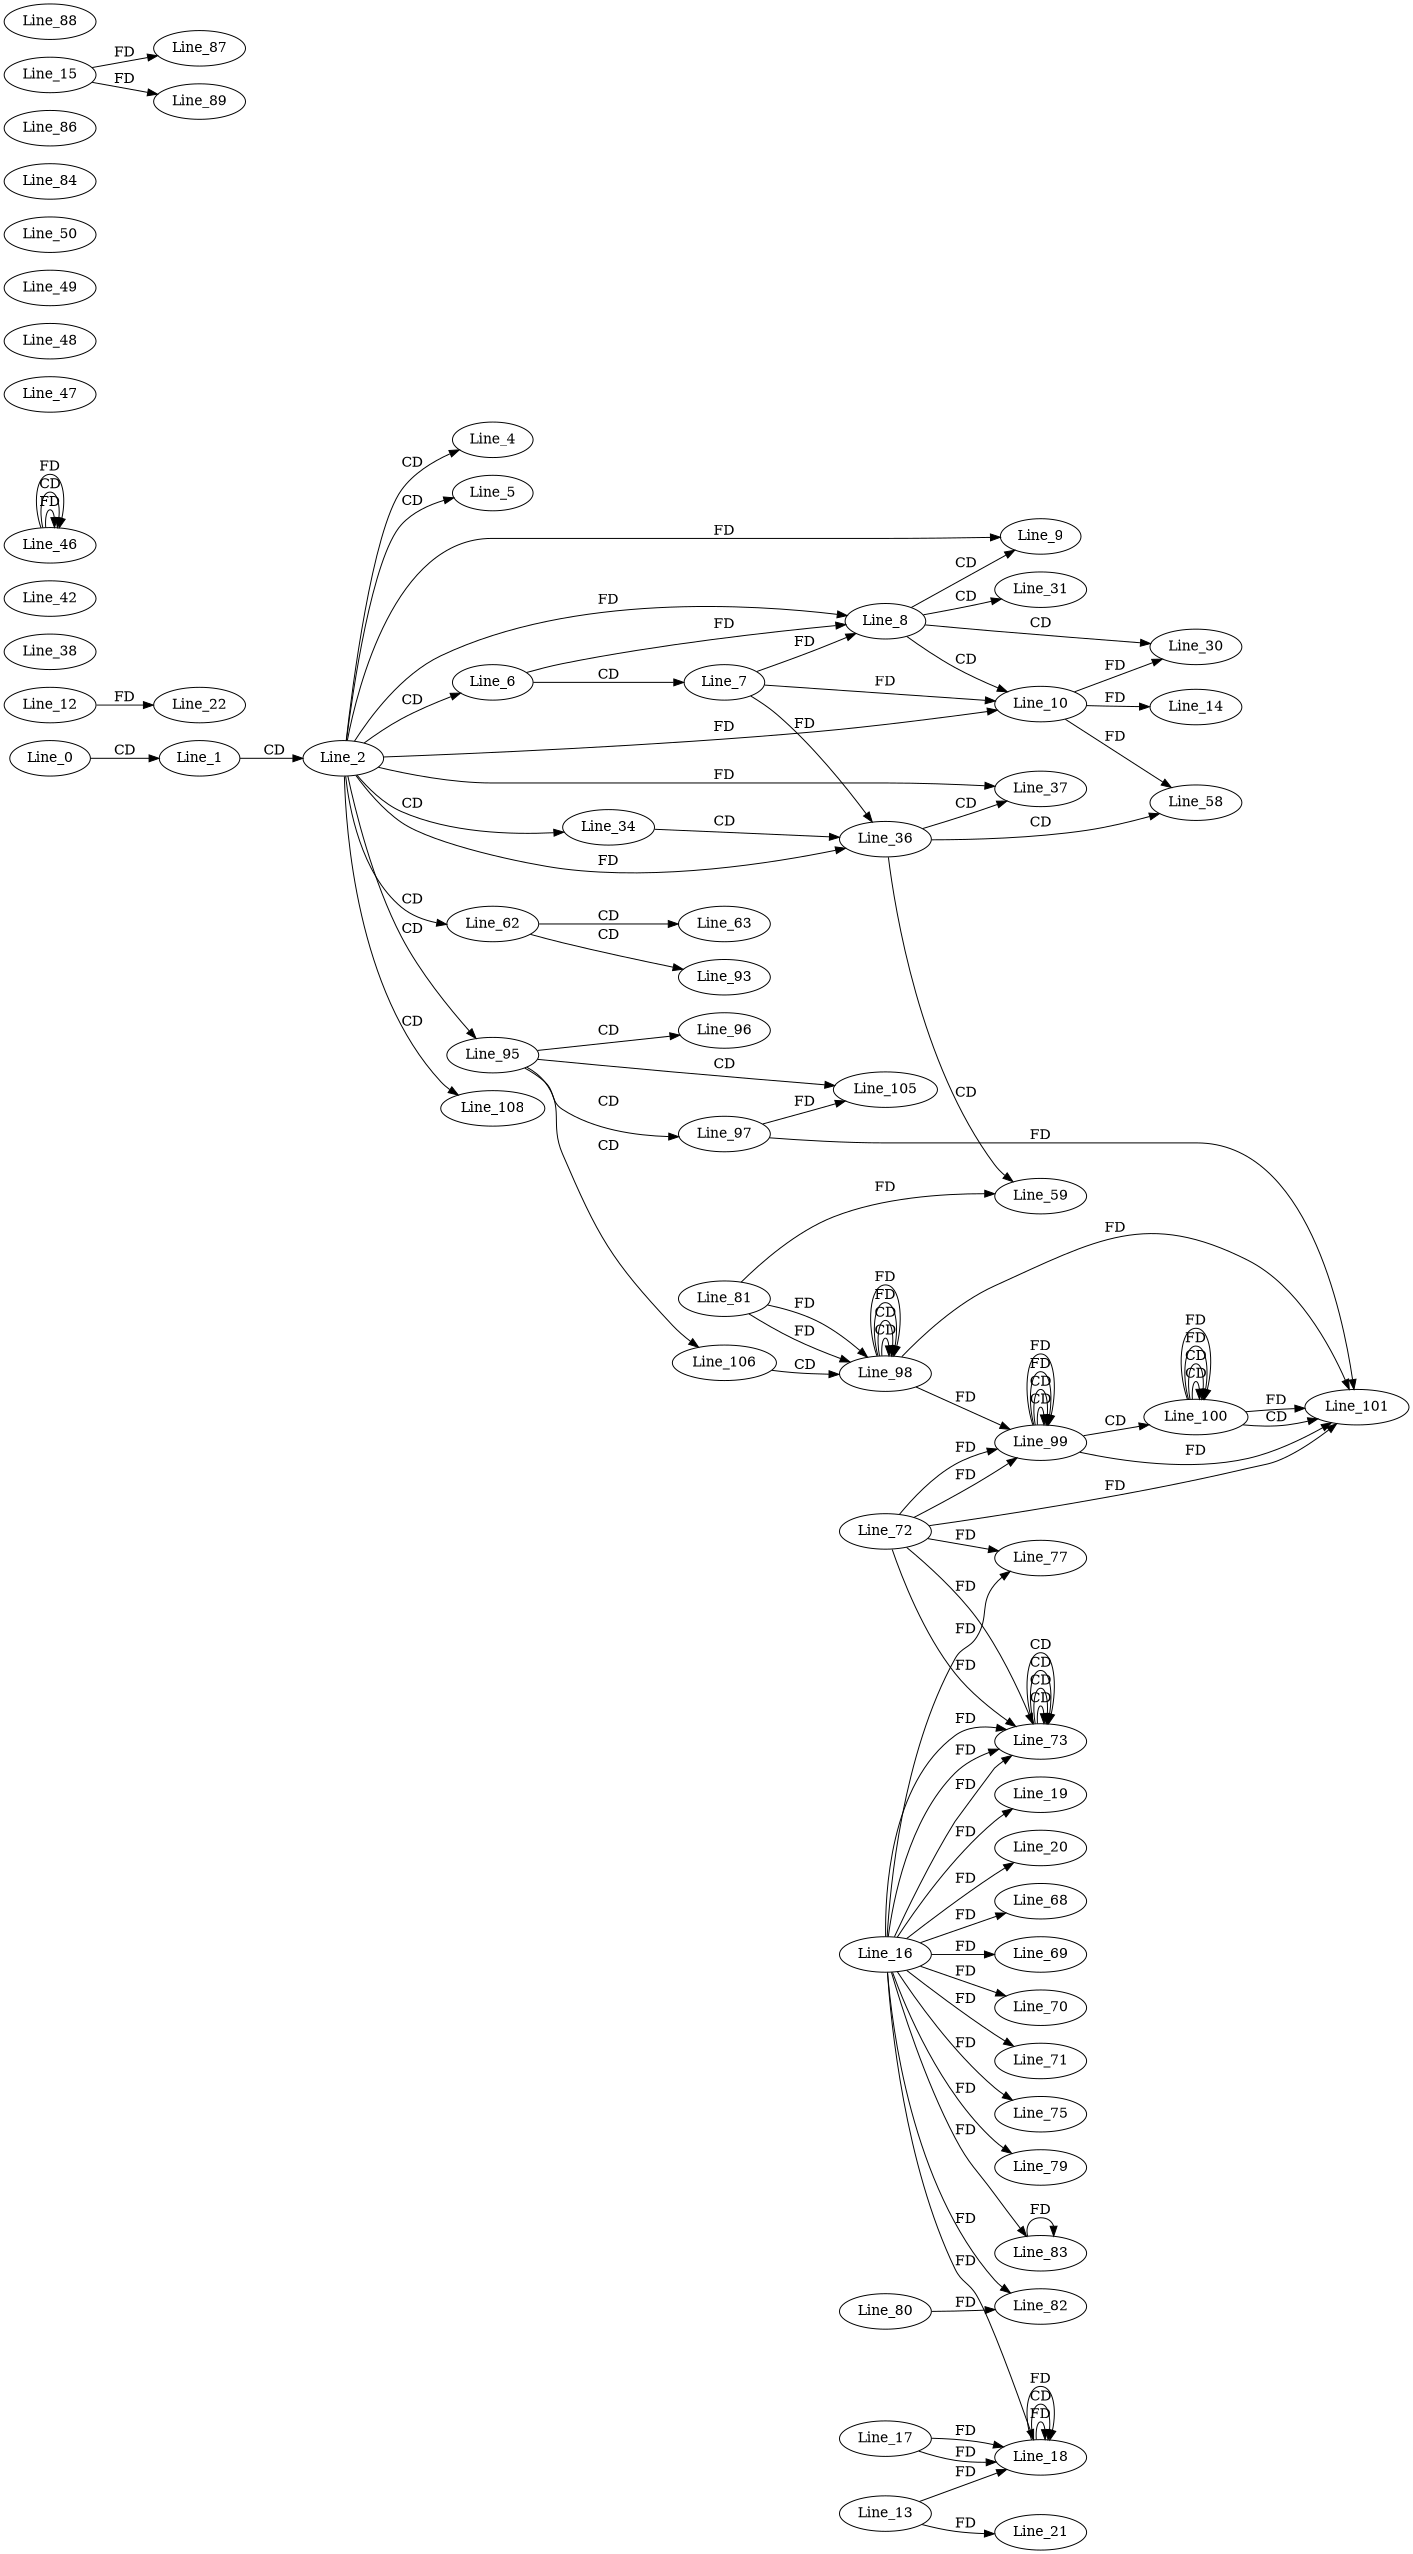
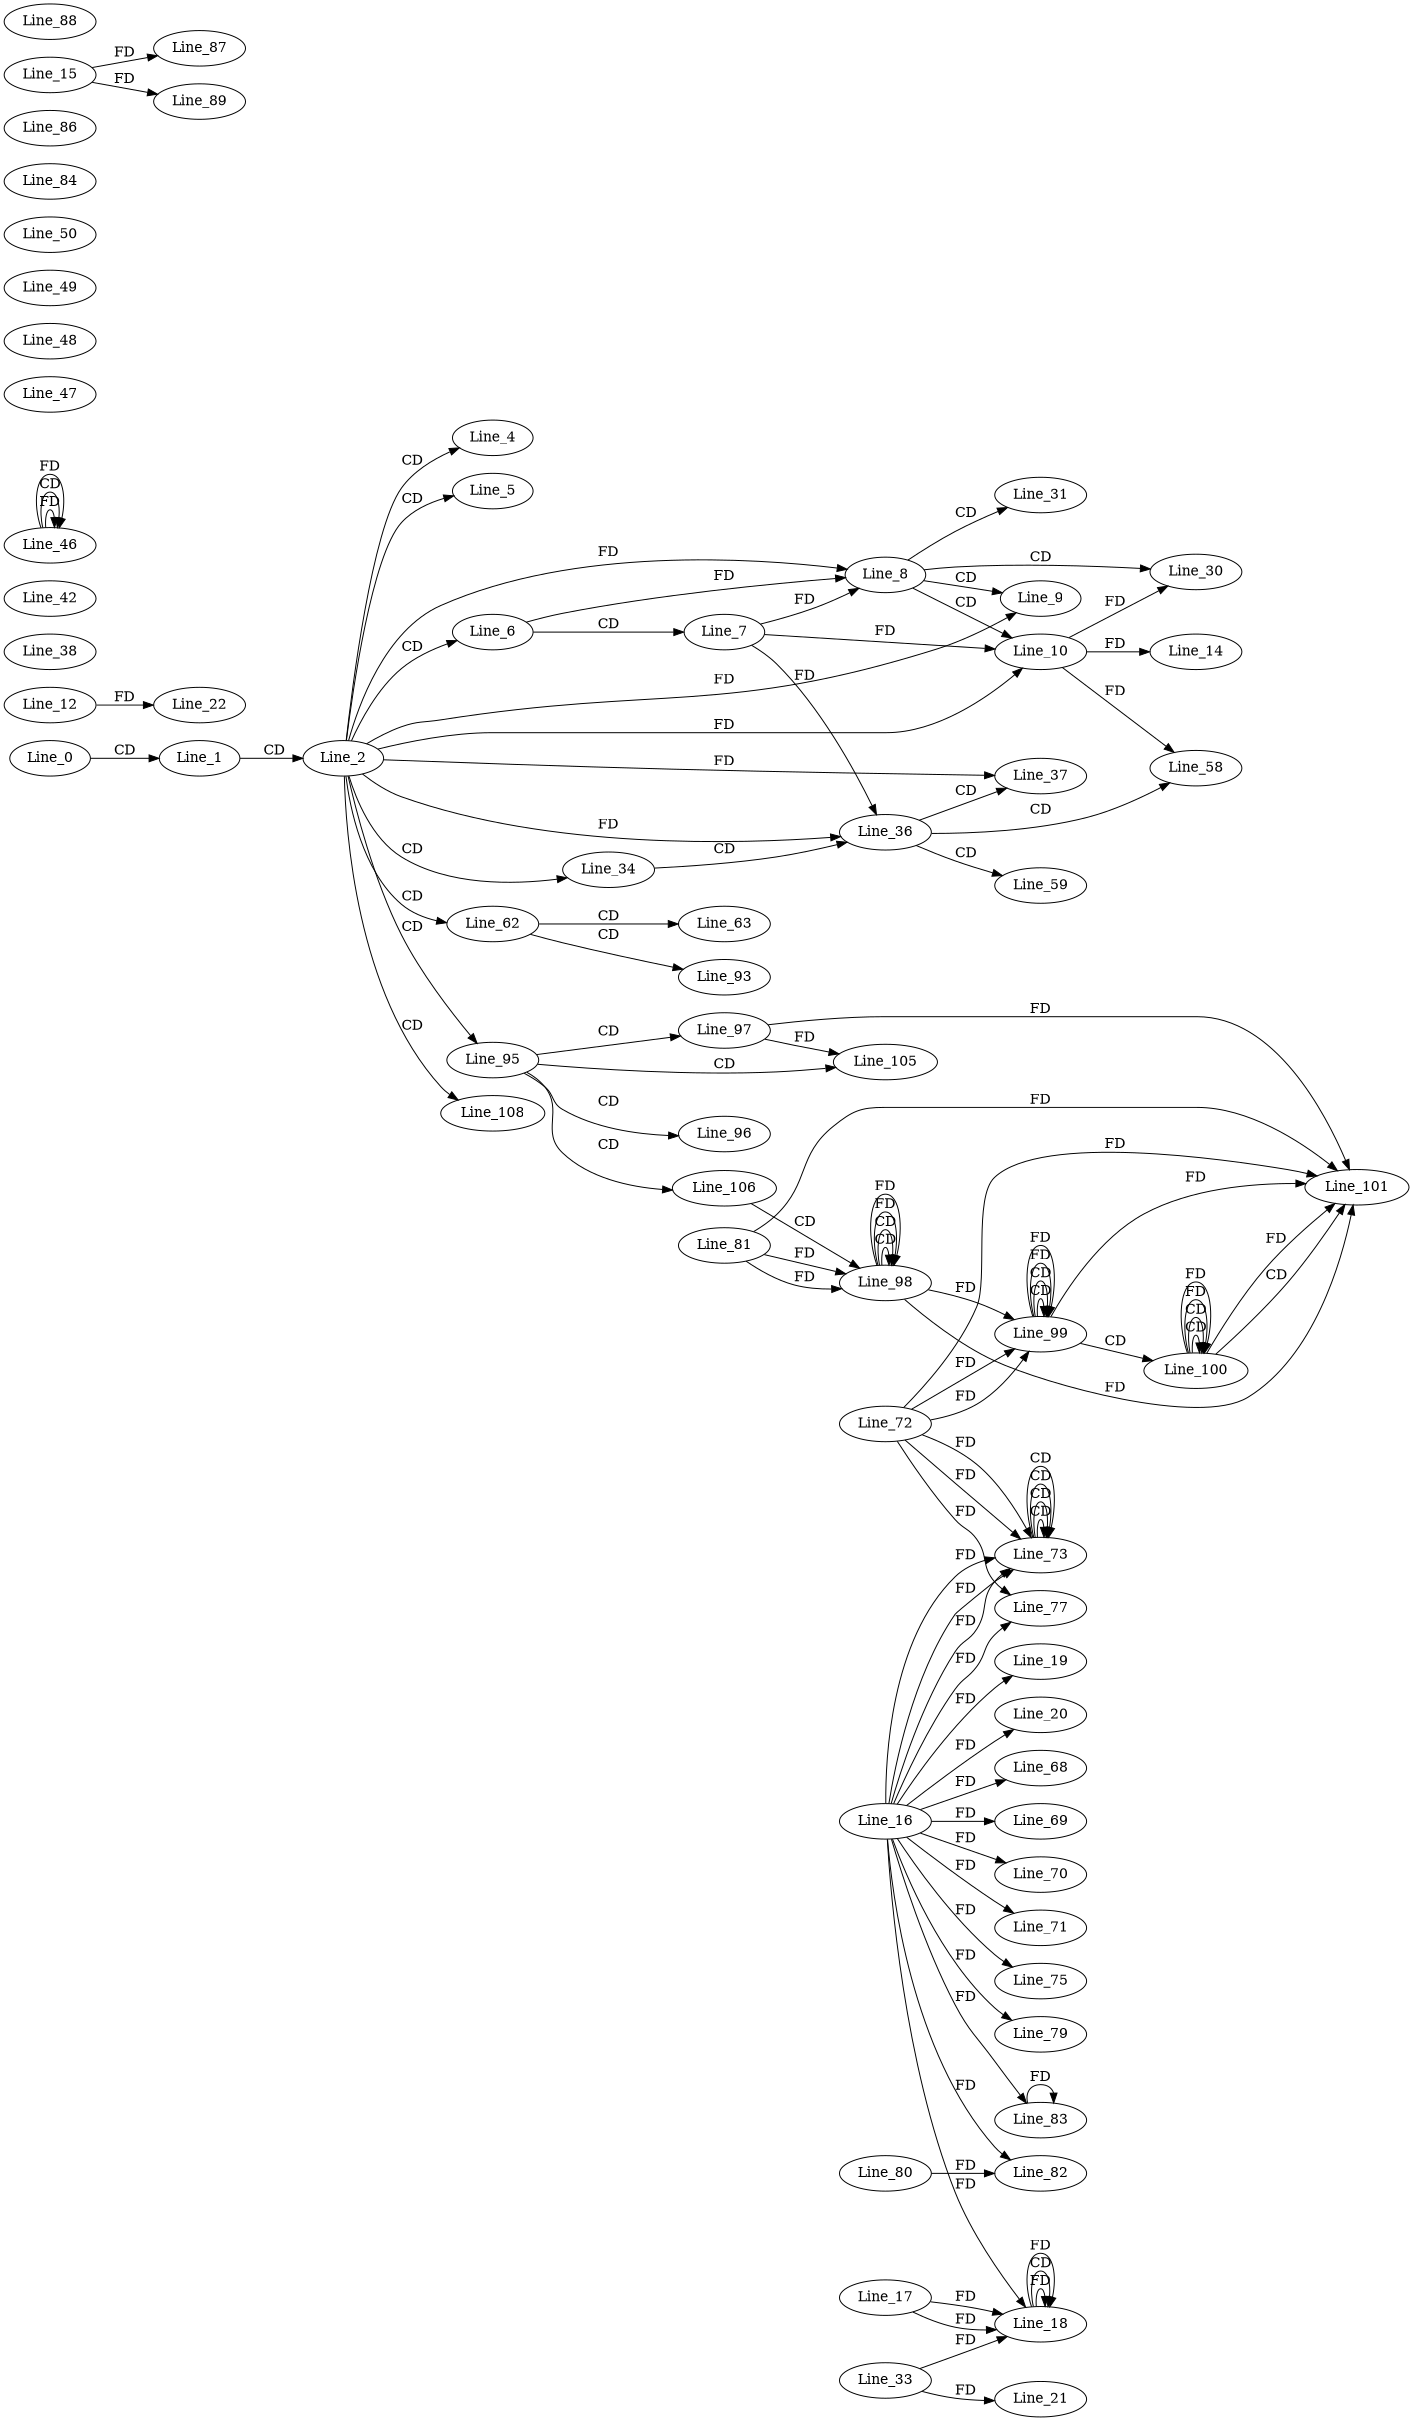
(852, 1210) -> (1019, 1107)
(885, 2514) -> (885, 2380)
